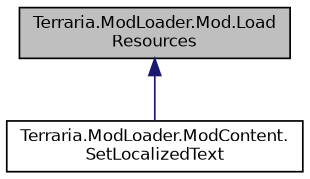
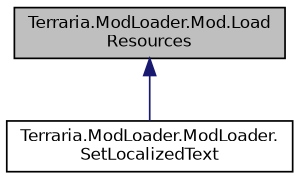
(155, 146) -> (150, 146)
